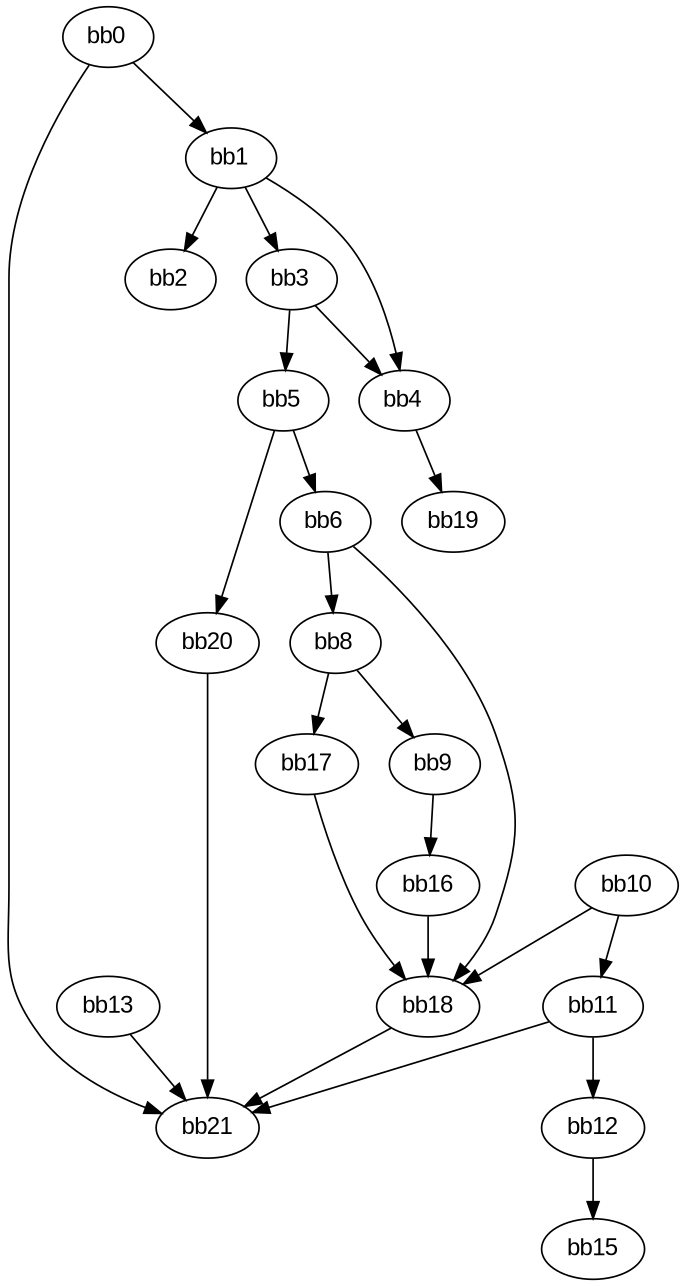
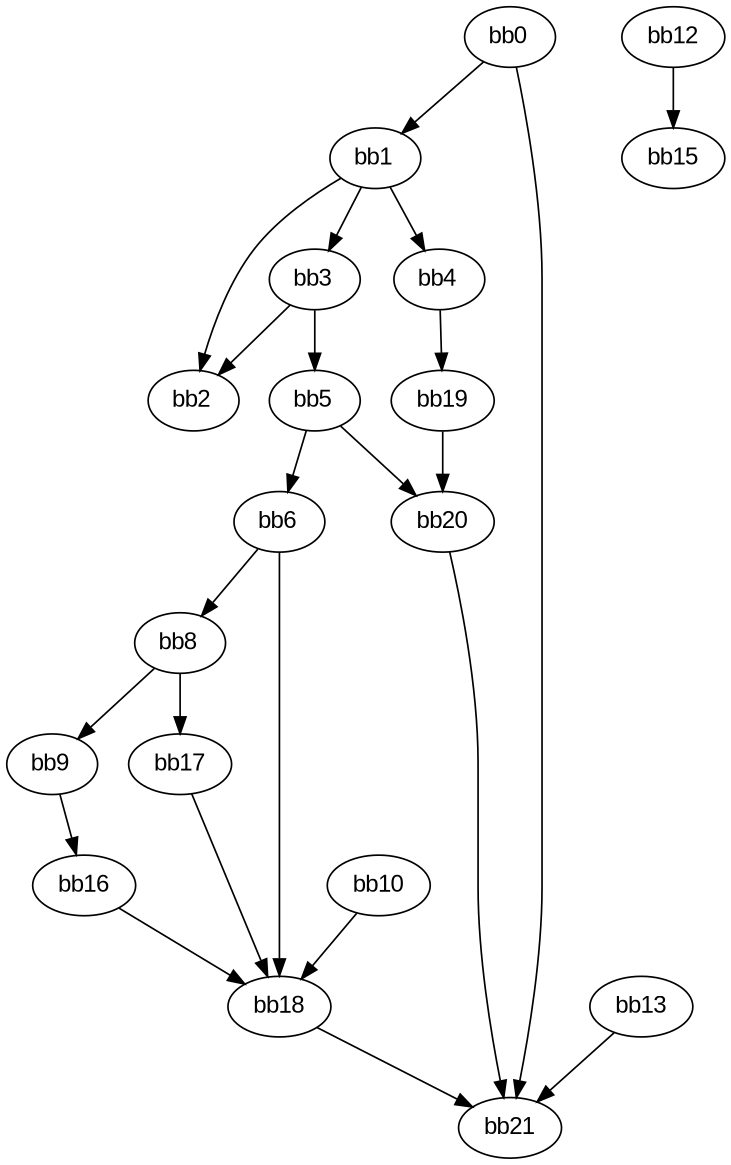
(342, 334) -> (260, 334)
none -> (443, 453)
(593, 1007) -> none
